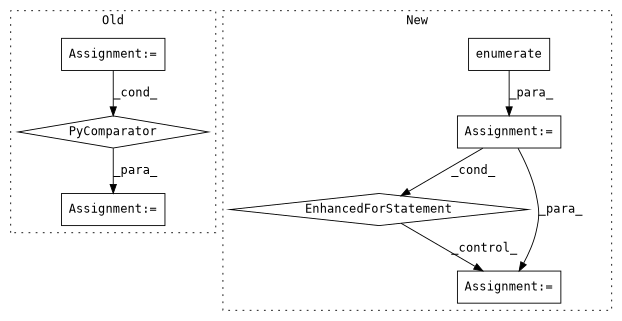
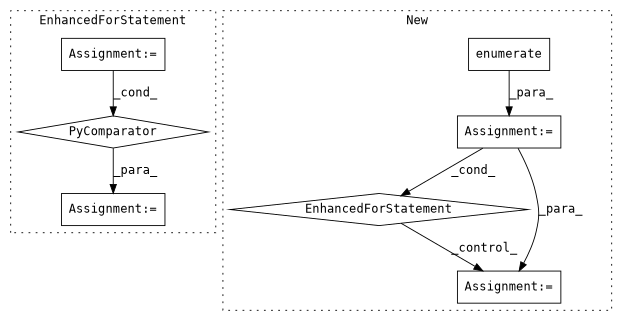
(113, 21) -> (113, 21)
